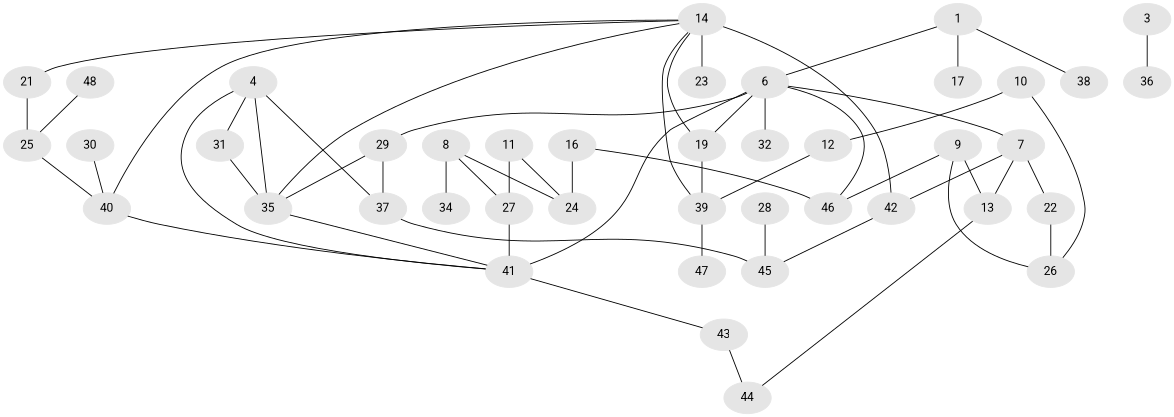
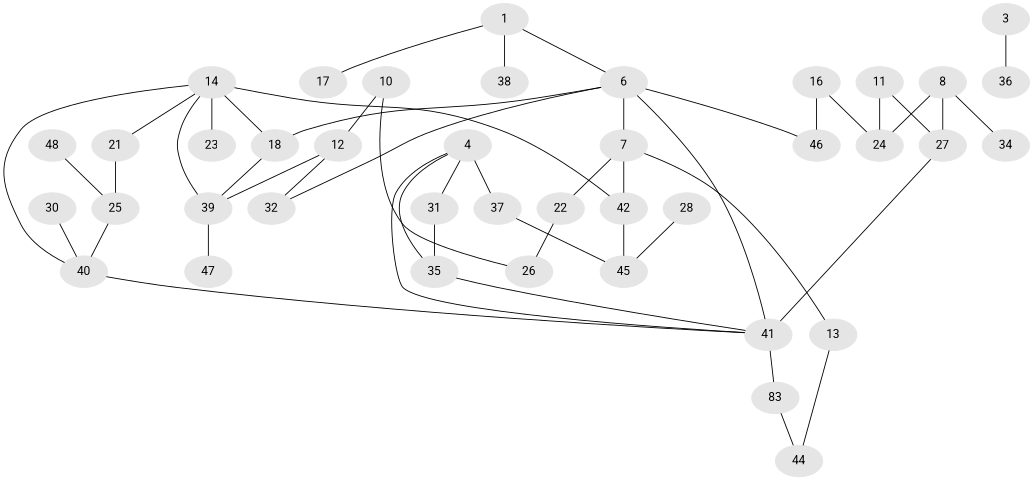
(465, 79) -> none
(383, 145) -> none
(702, 145) -> (275, 145)
(958, 145) -> none
none -> (305, 177)
(724, 335) -> (775, 398)
